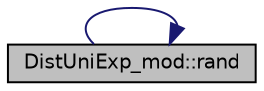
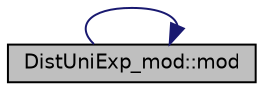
(132, 63) -> (132, 63)
